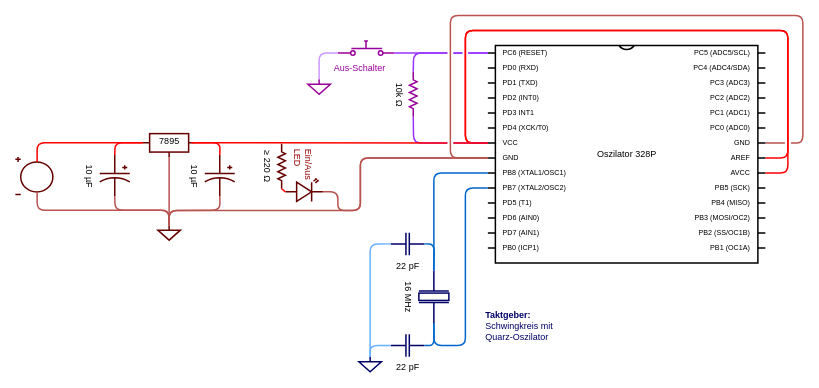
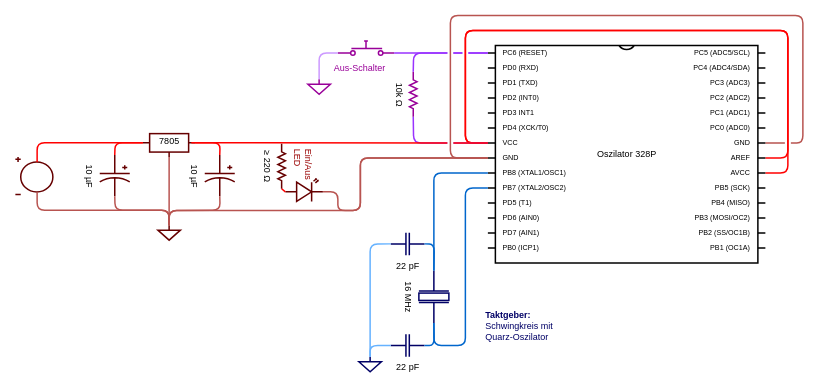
(170, 142) -> (170, 142)
